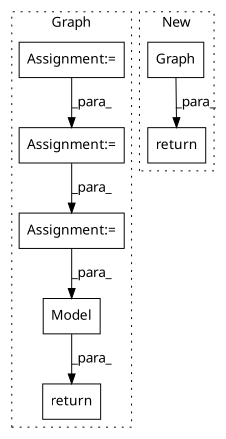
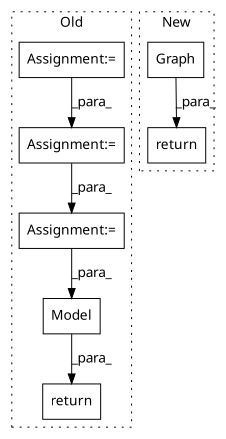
(72, 23) -> (72, 23)
